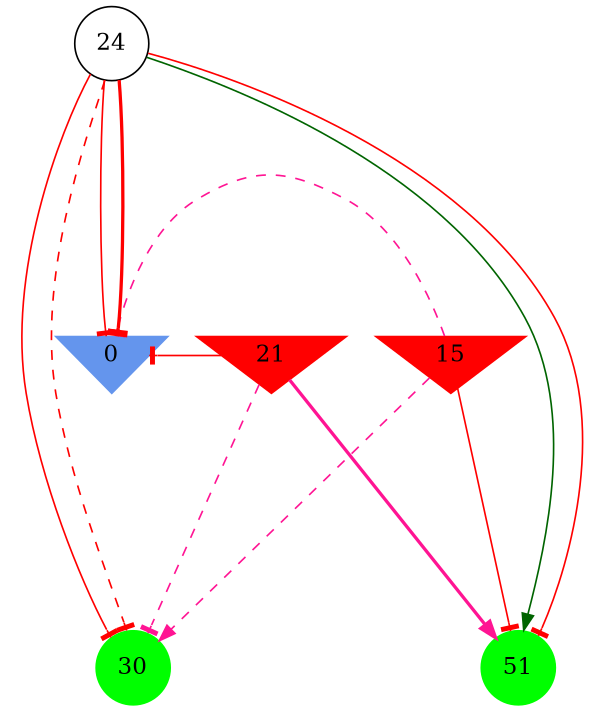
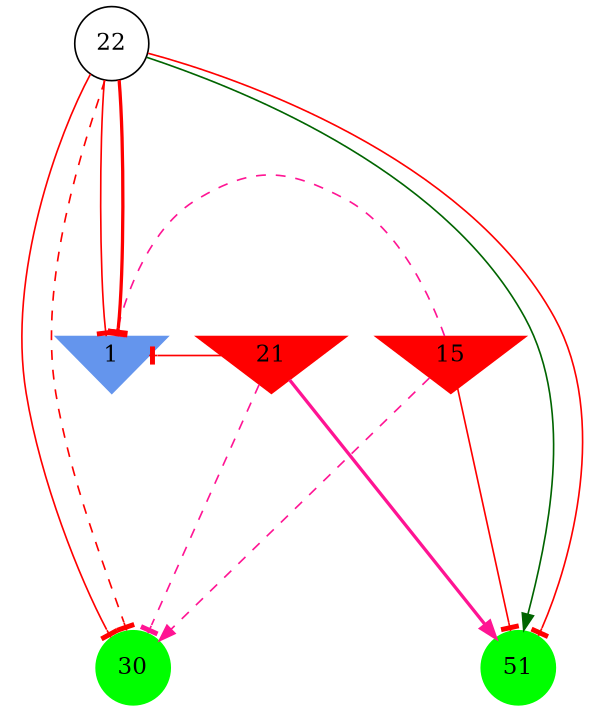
(112, 44) -> (112, 44)
(112, 356) -> (112, 356)
